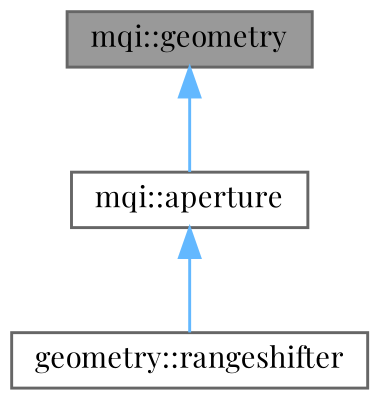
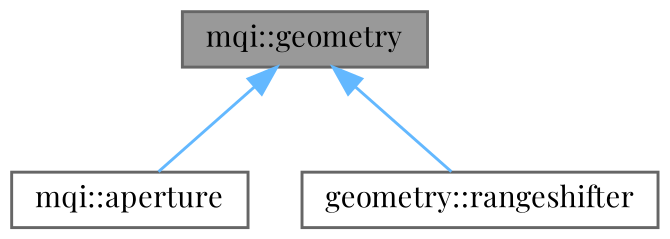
(190, 295) -> (403, 129)
